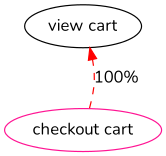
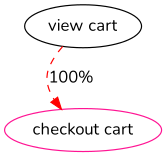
(94, 84) -> (48, 72)
